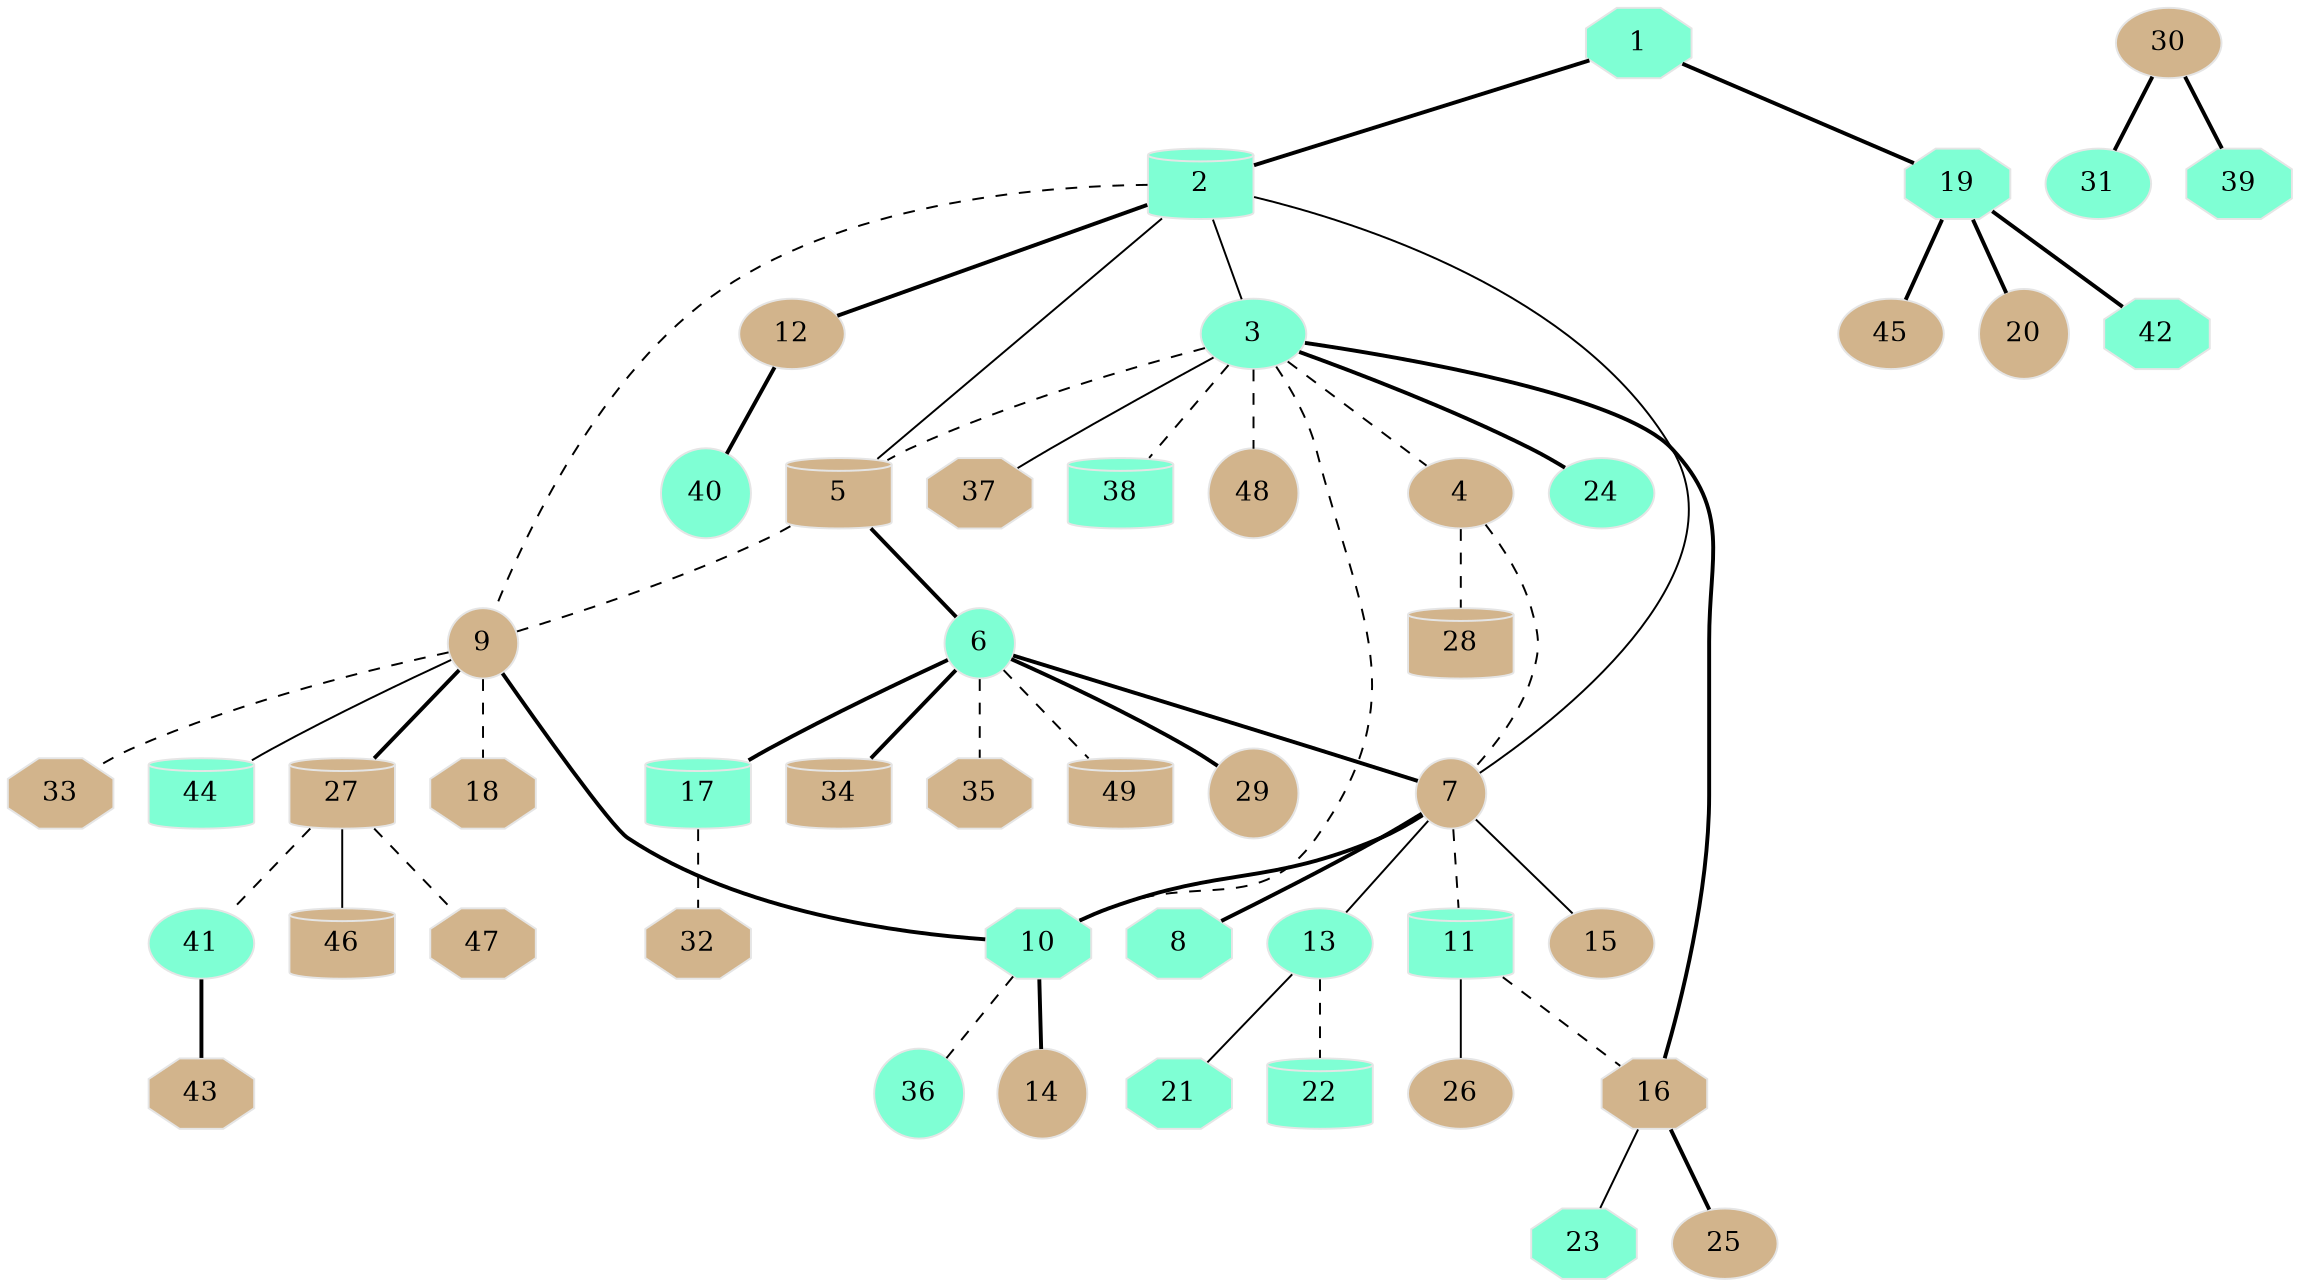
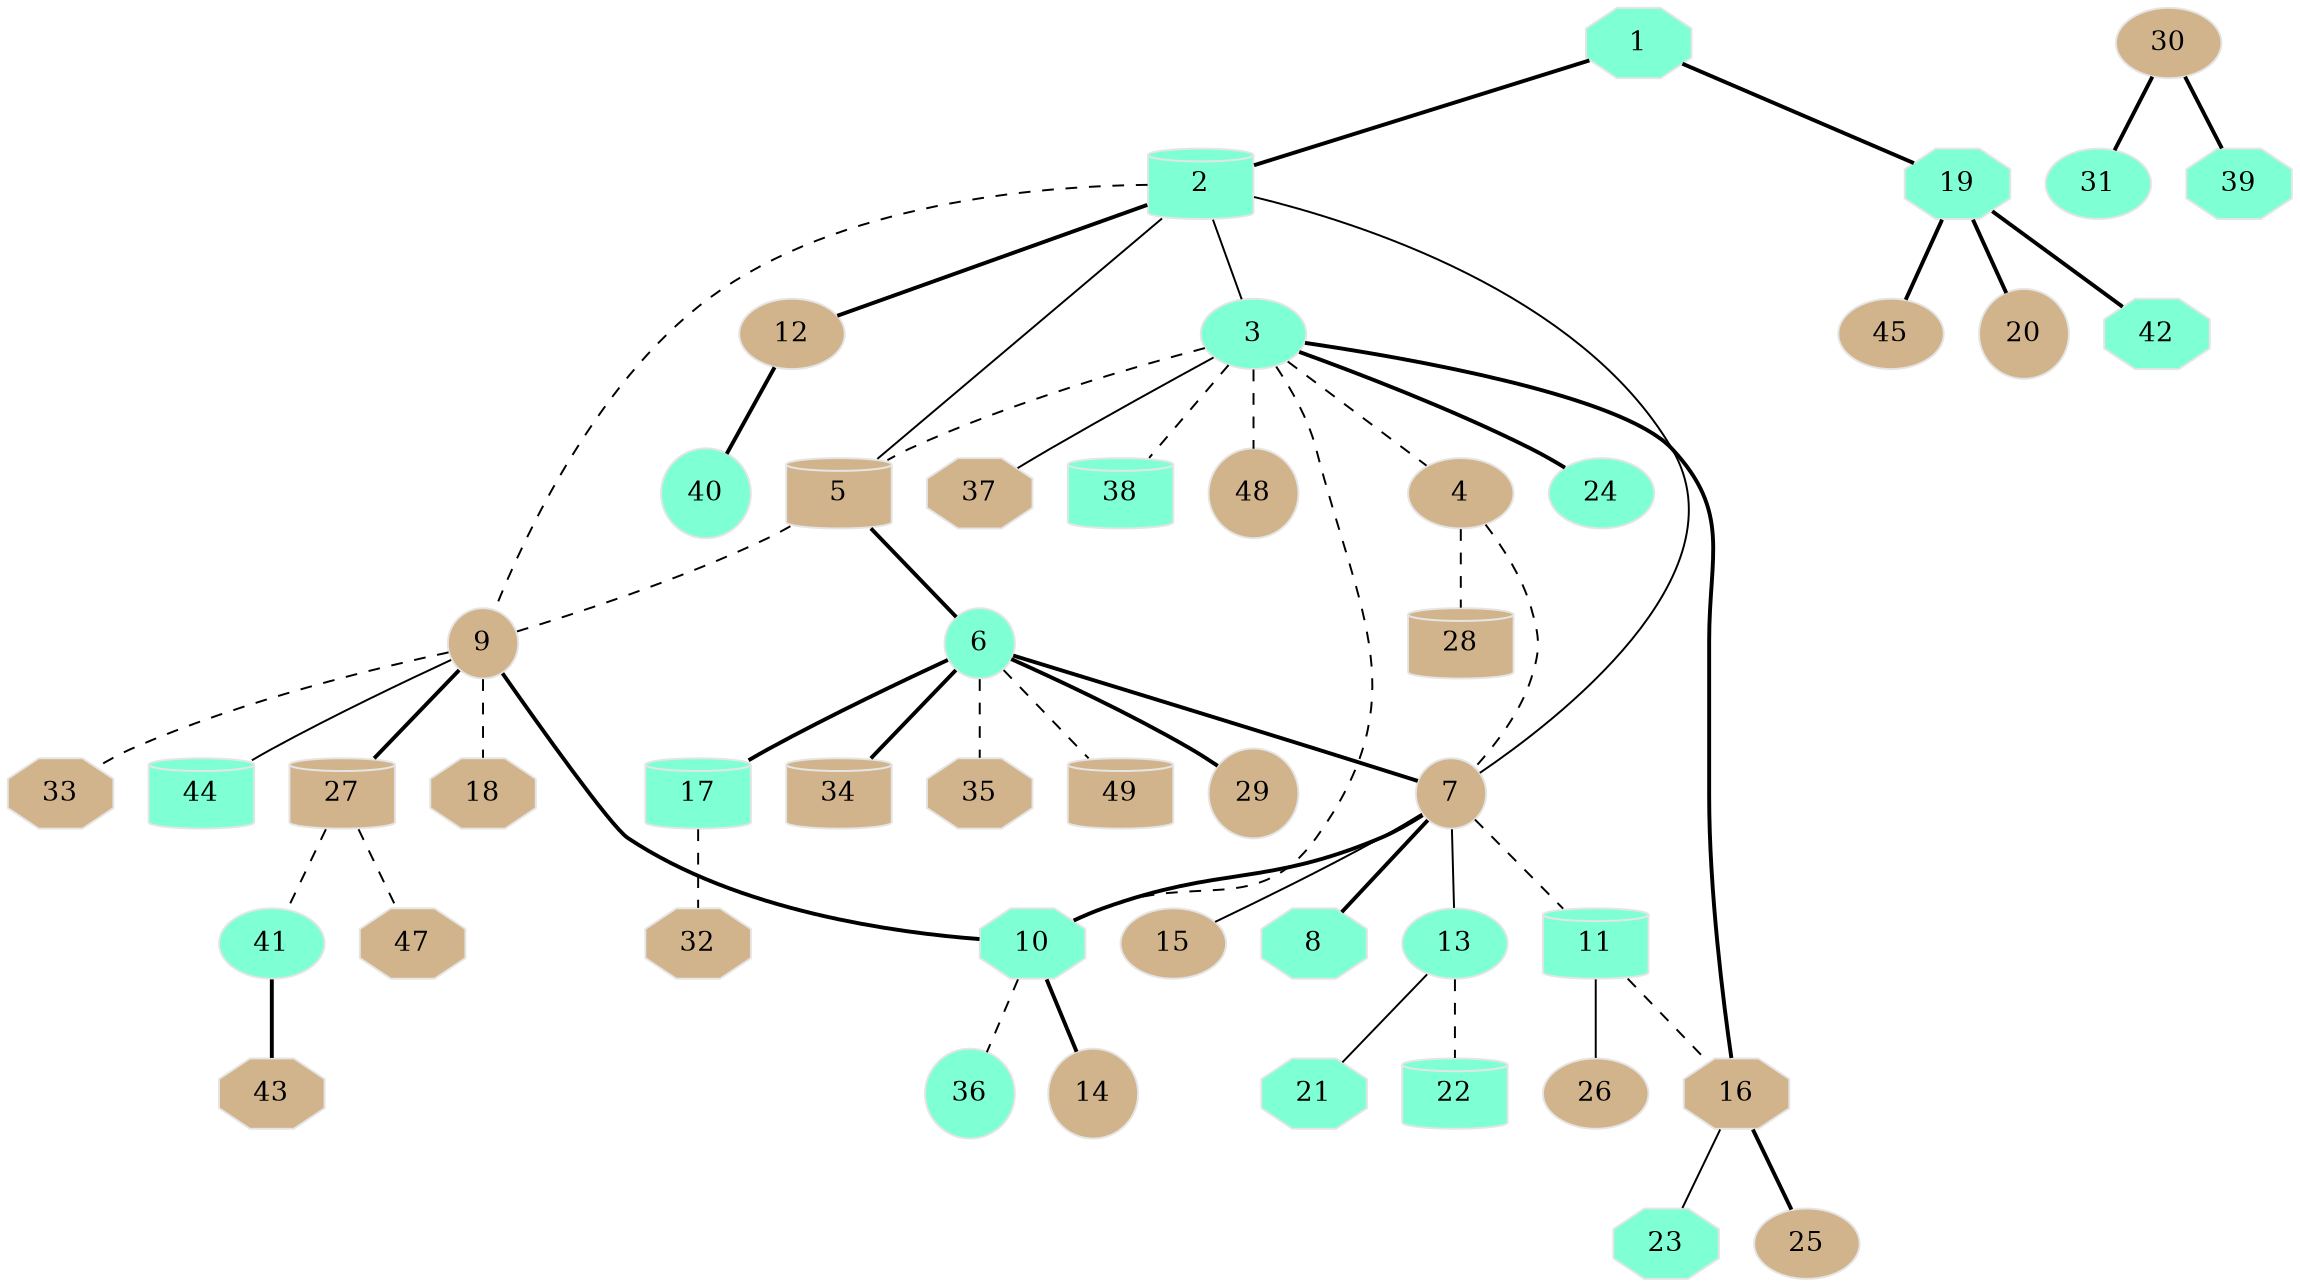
(342, 944) -> none
